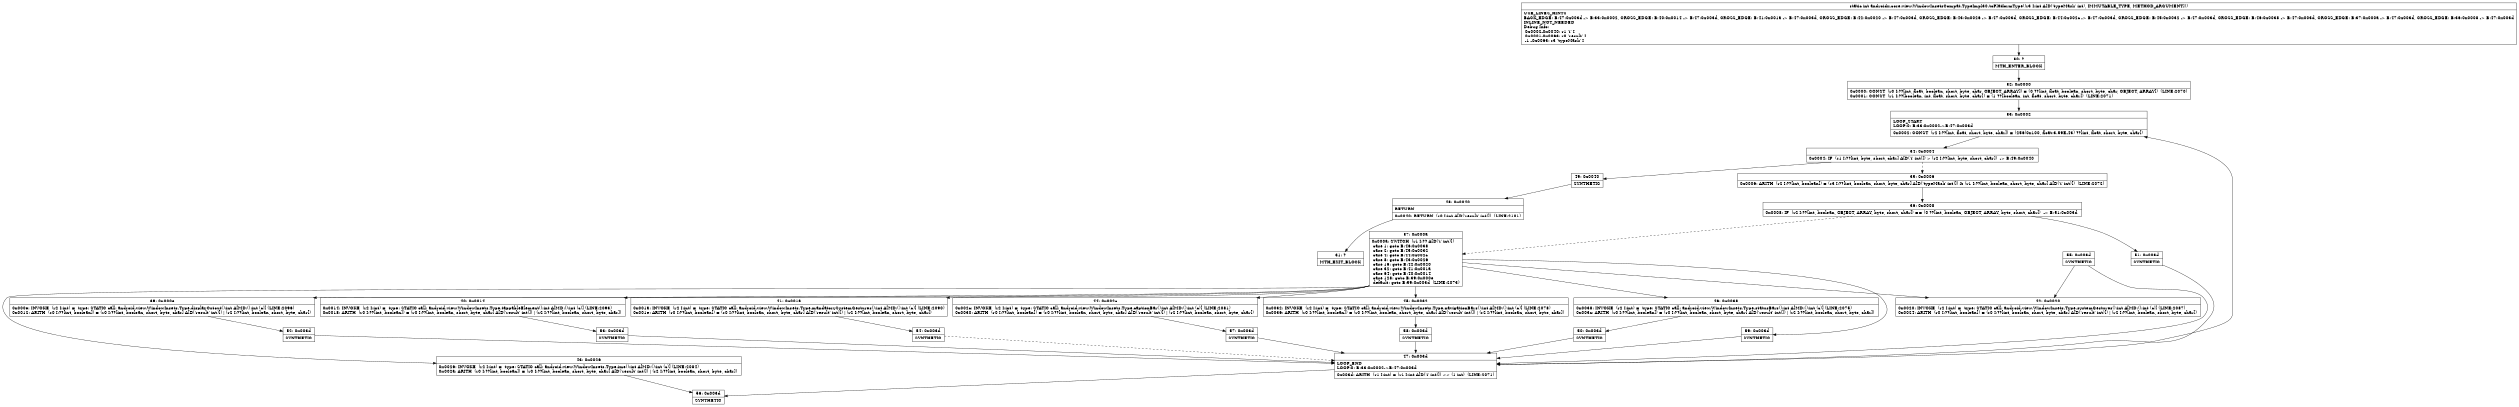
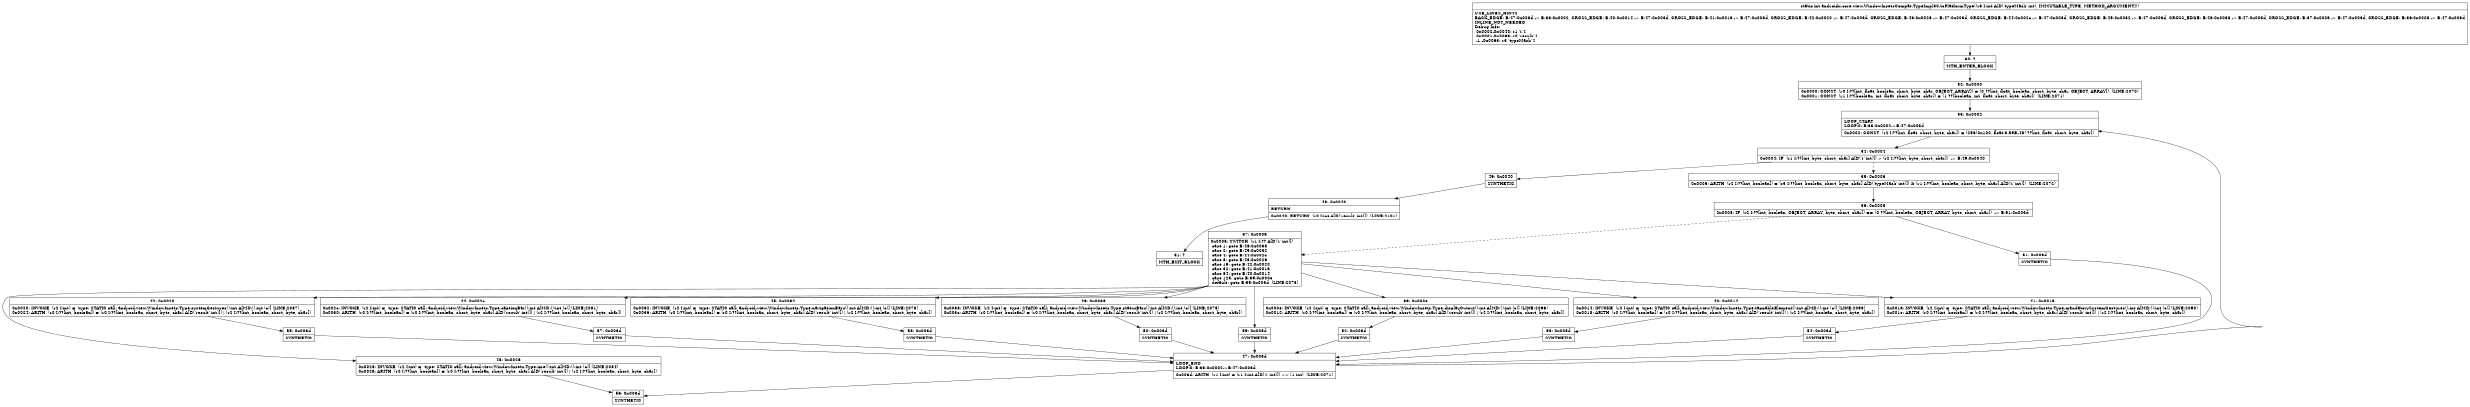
(2065, 280) -> (244, 324)
(1138, 348) -> (1571, 348)
